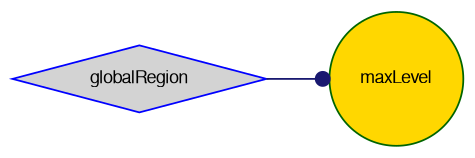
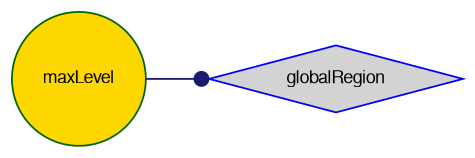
(291, 79) -> (170, 79)
